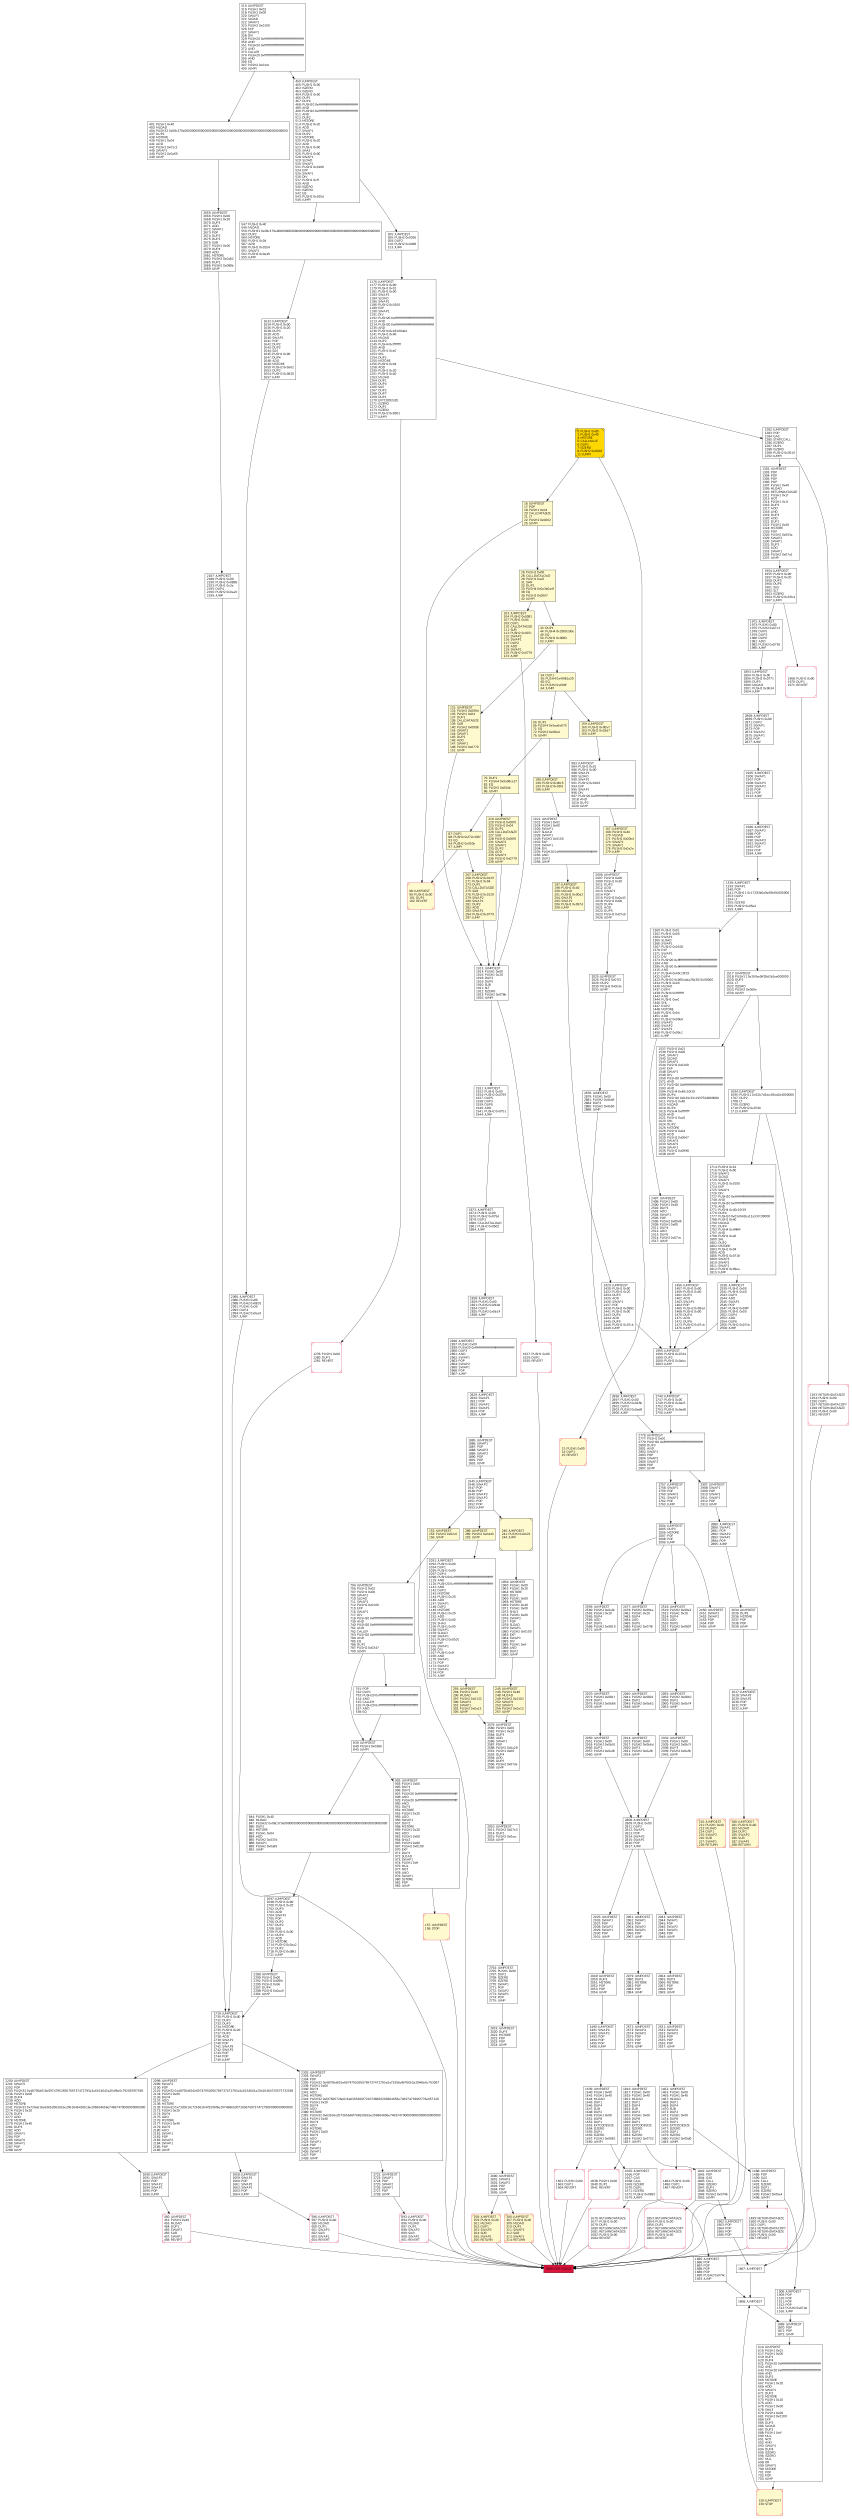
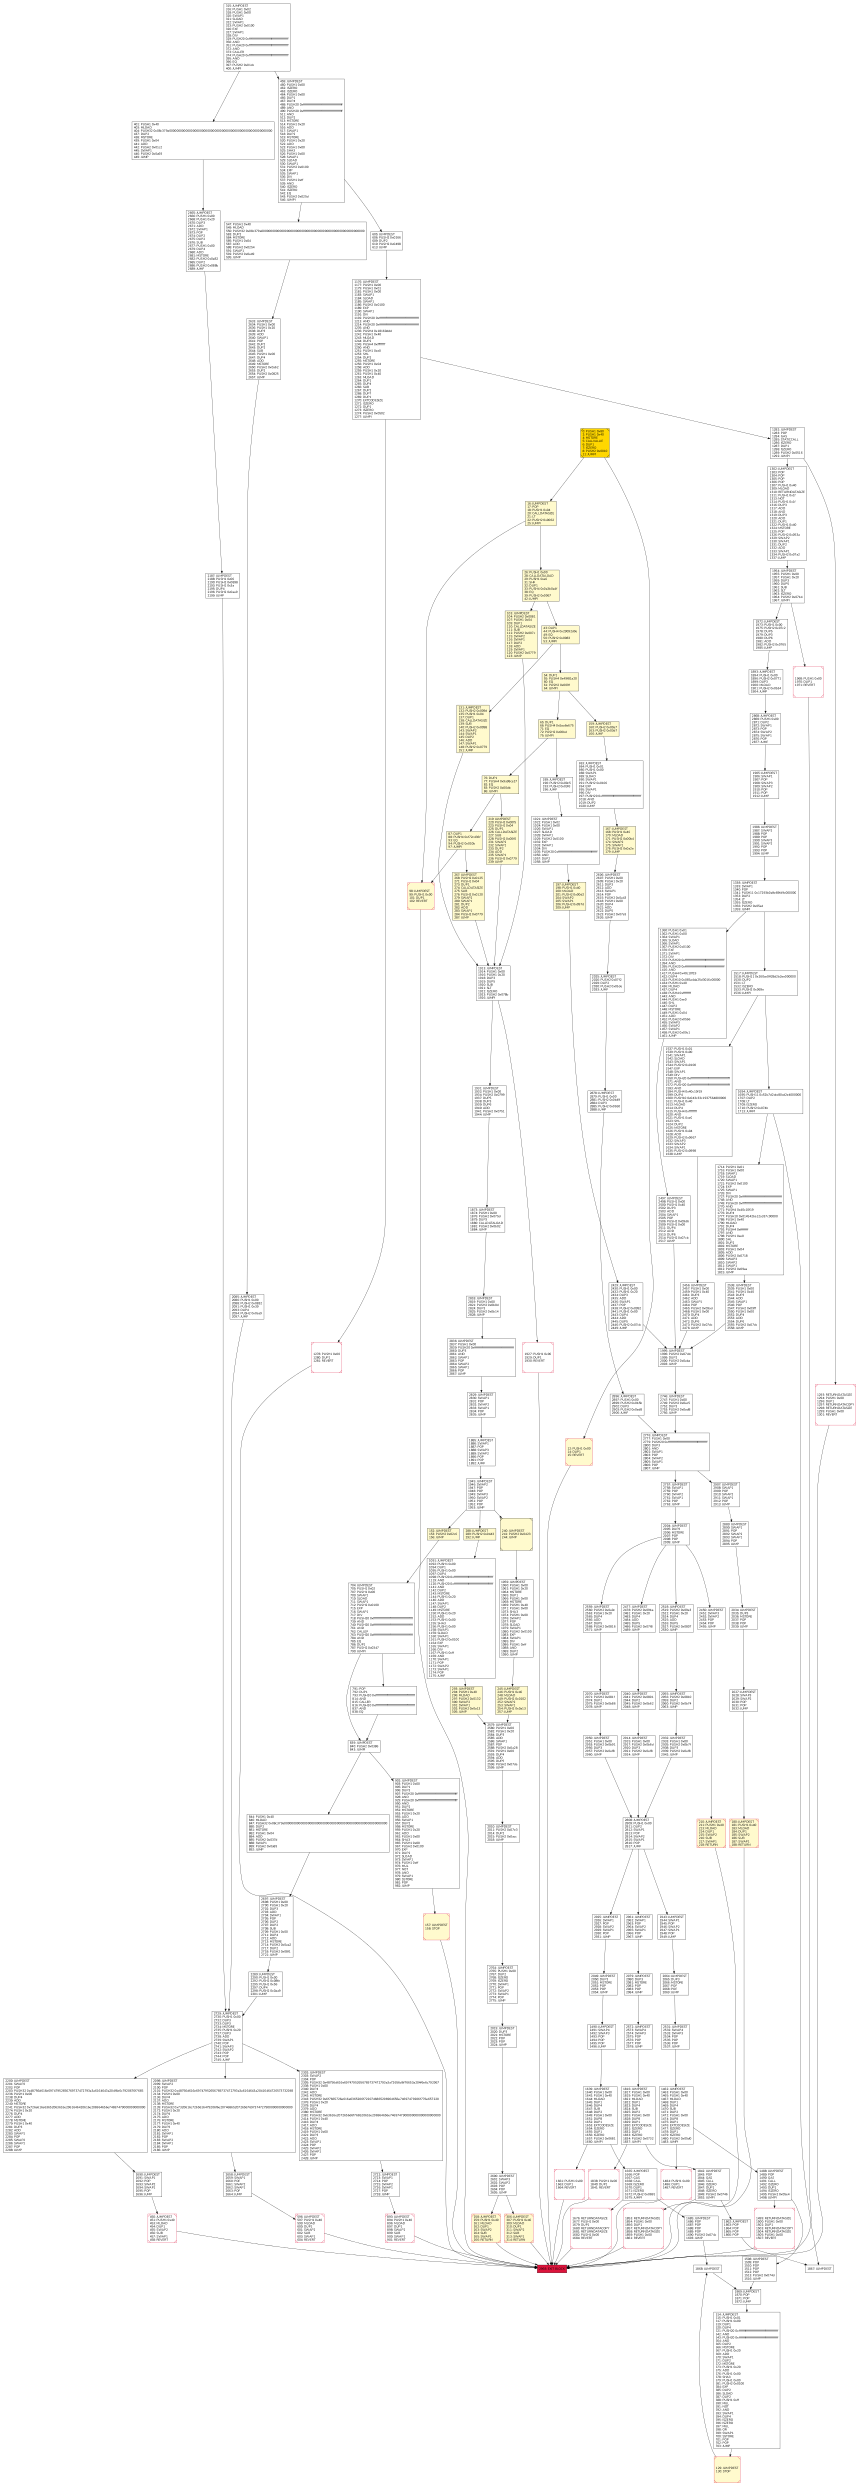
(550, 785) -> (557, 785)
(750, 2284) -> none
